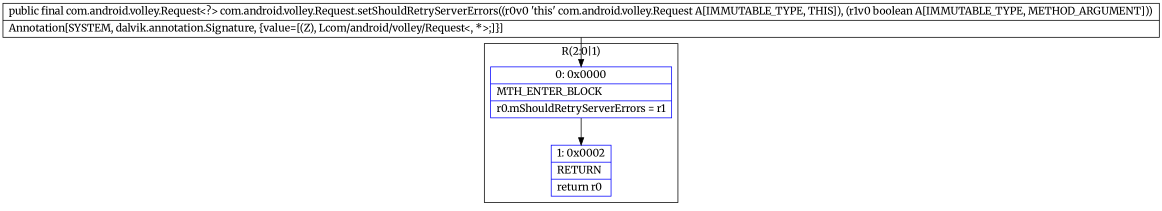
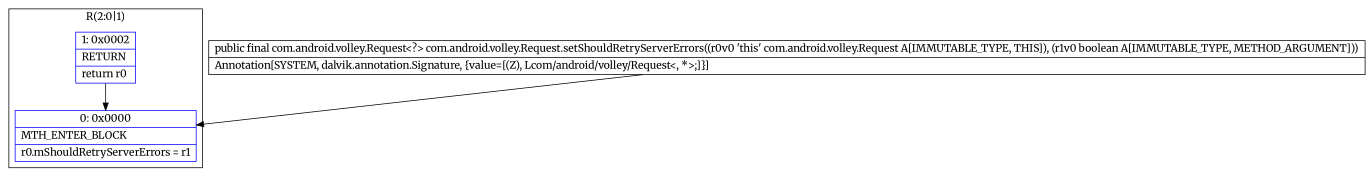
(581, 128) -> (106, 93)
